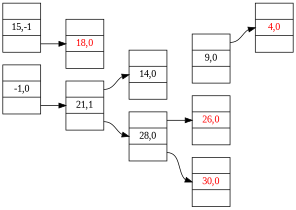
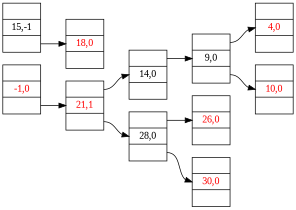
none -> (176, 59)
(22, 89) -> (22, 89)
none -> (274, 89)
(85, 106) -> (85, 106)
